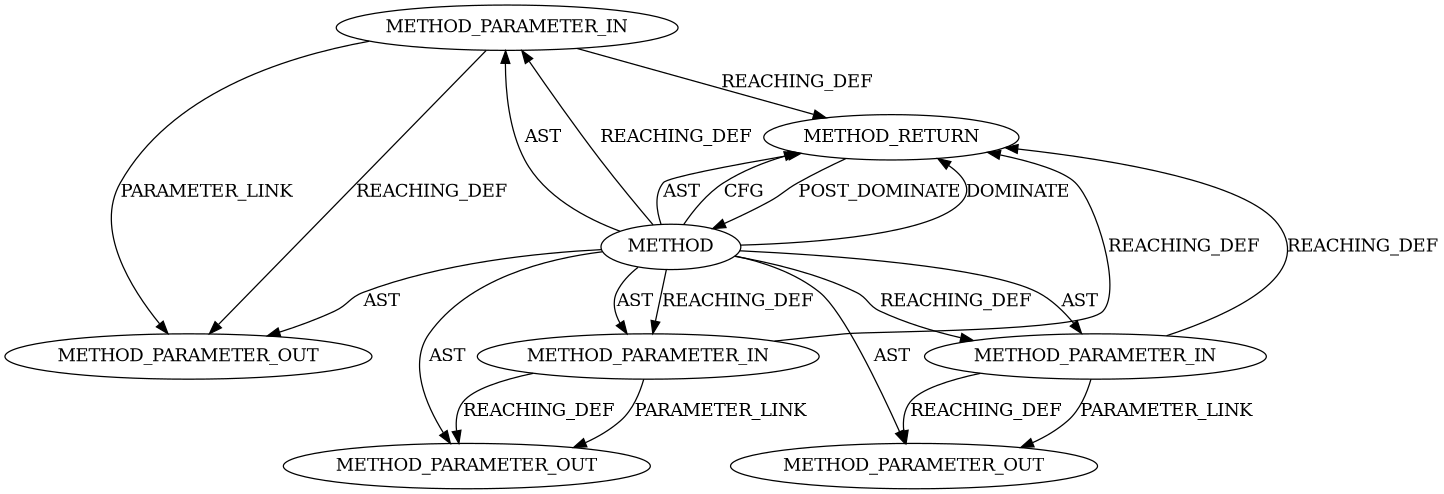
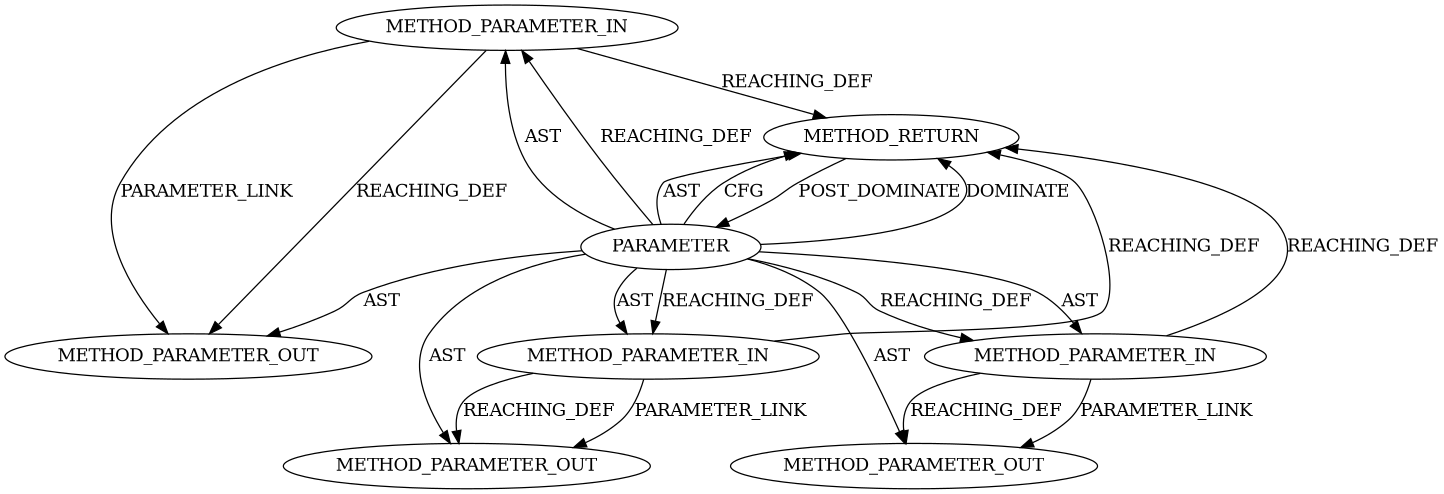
(671, 247) -> (671, 247)
